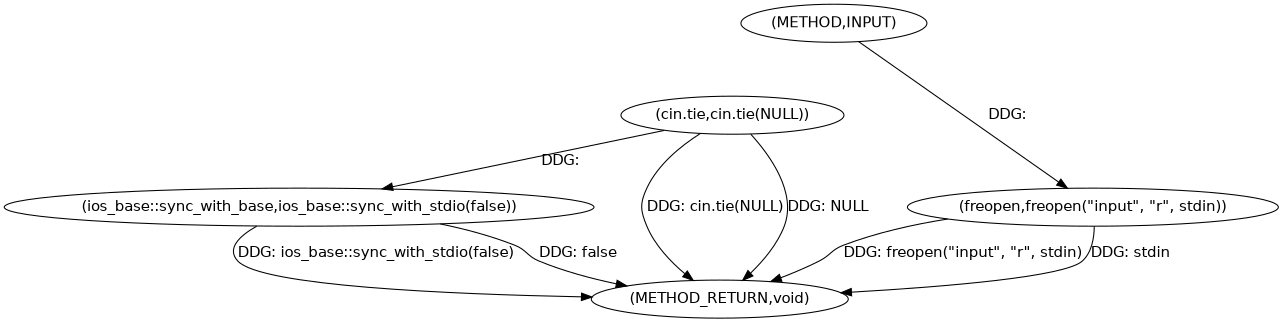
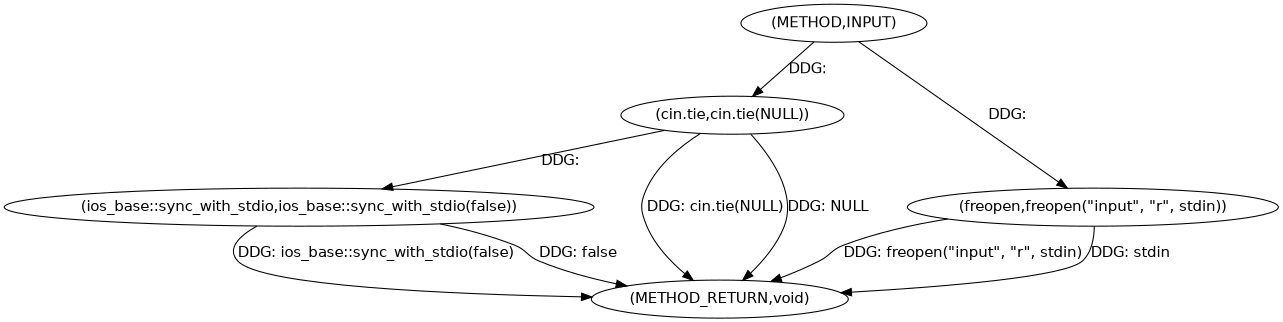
none -> (787, 66)
(299, 207) -> (299, 207)
